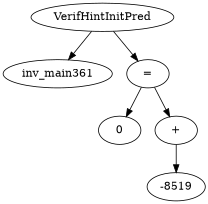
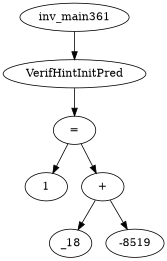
(83, 42) -> (75, 42)
(120, 130) -> (46, 187)
none -> (71, 243)
